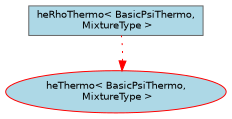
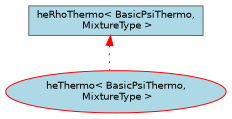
(122, 48) -> (109, 58)
